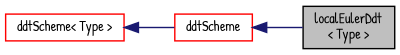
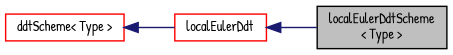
(214, 27) -> (221, 27)
(349, 27) -> (382, 27)
